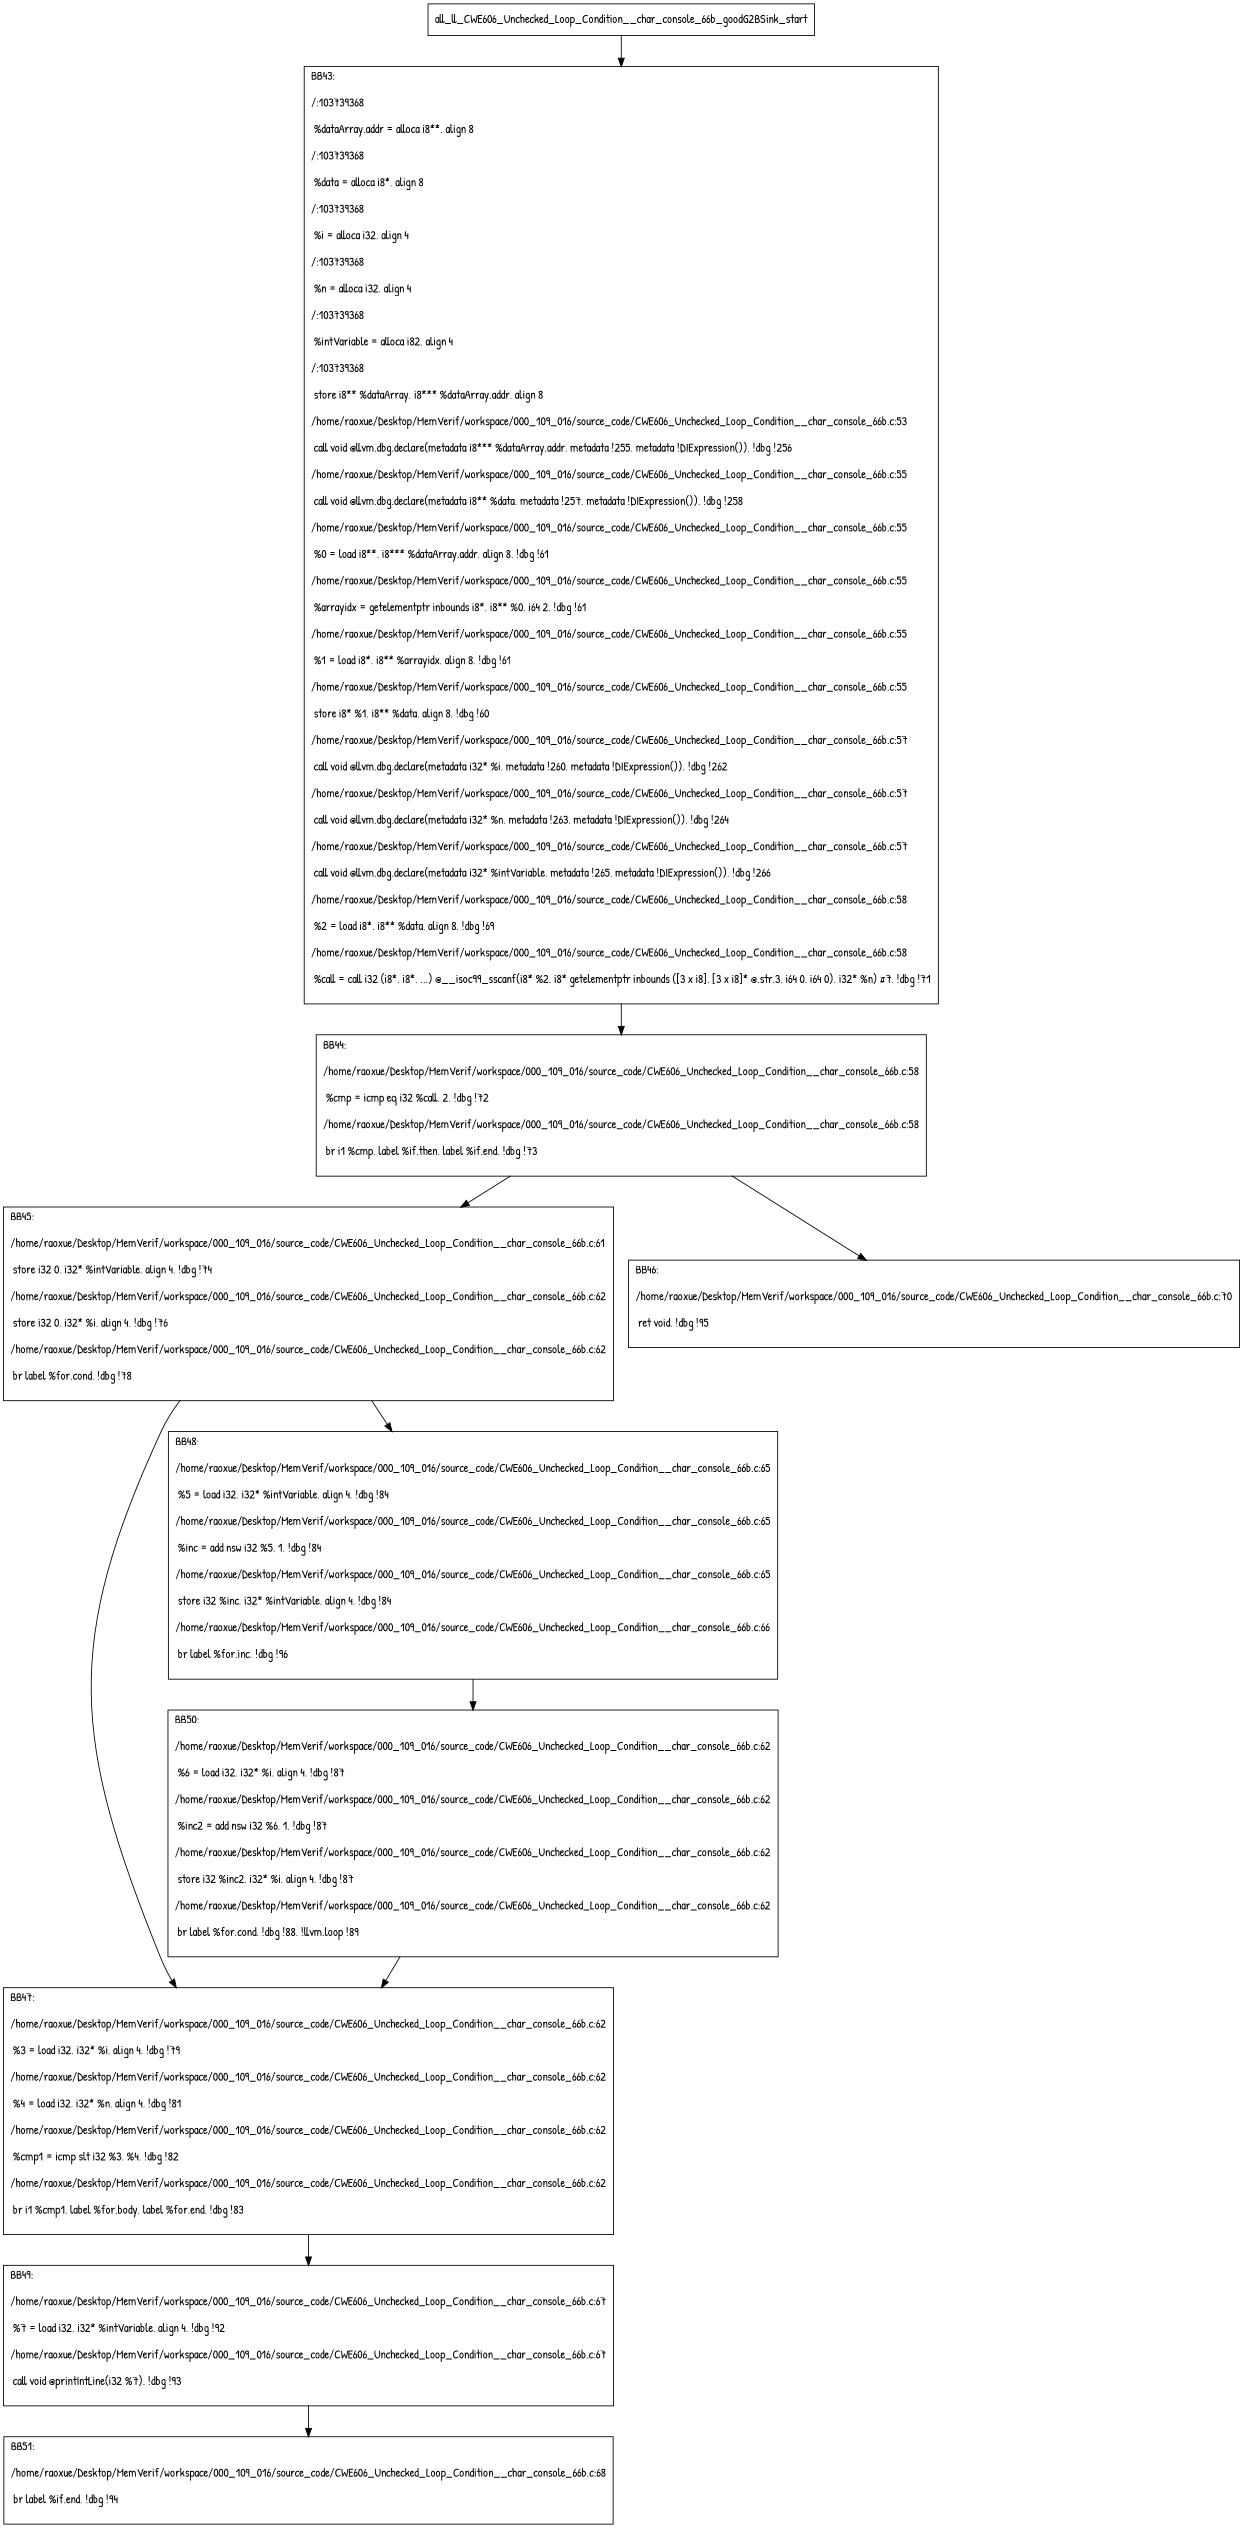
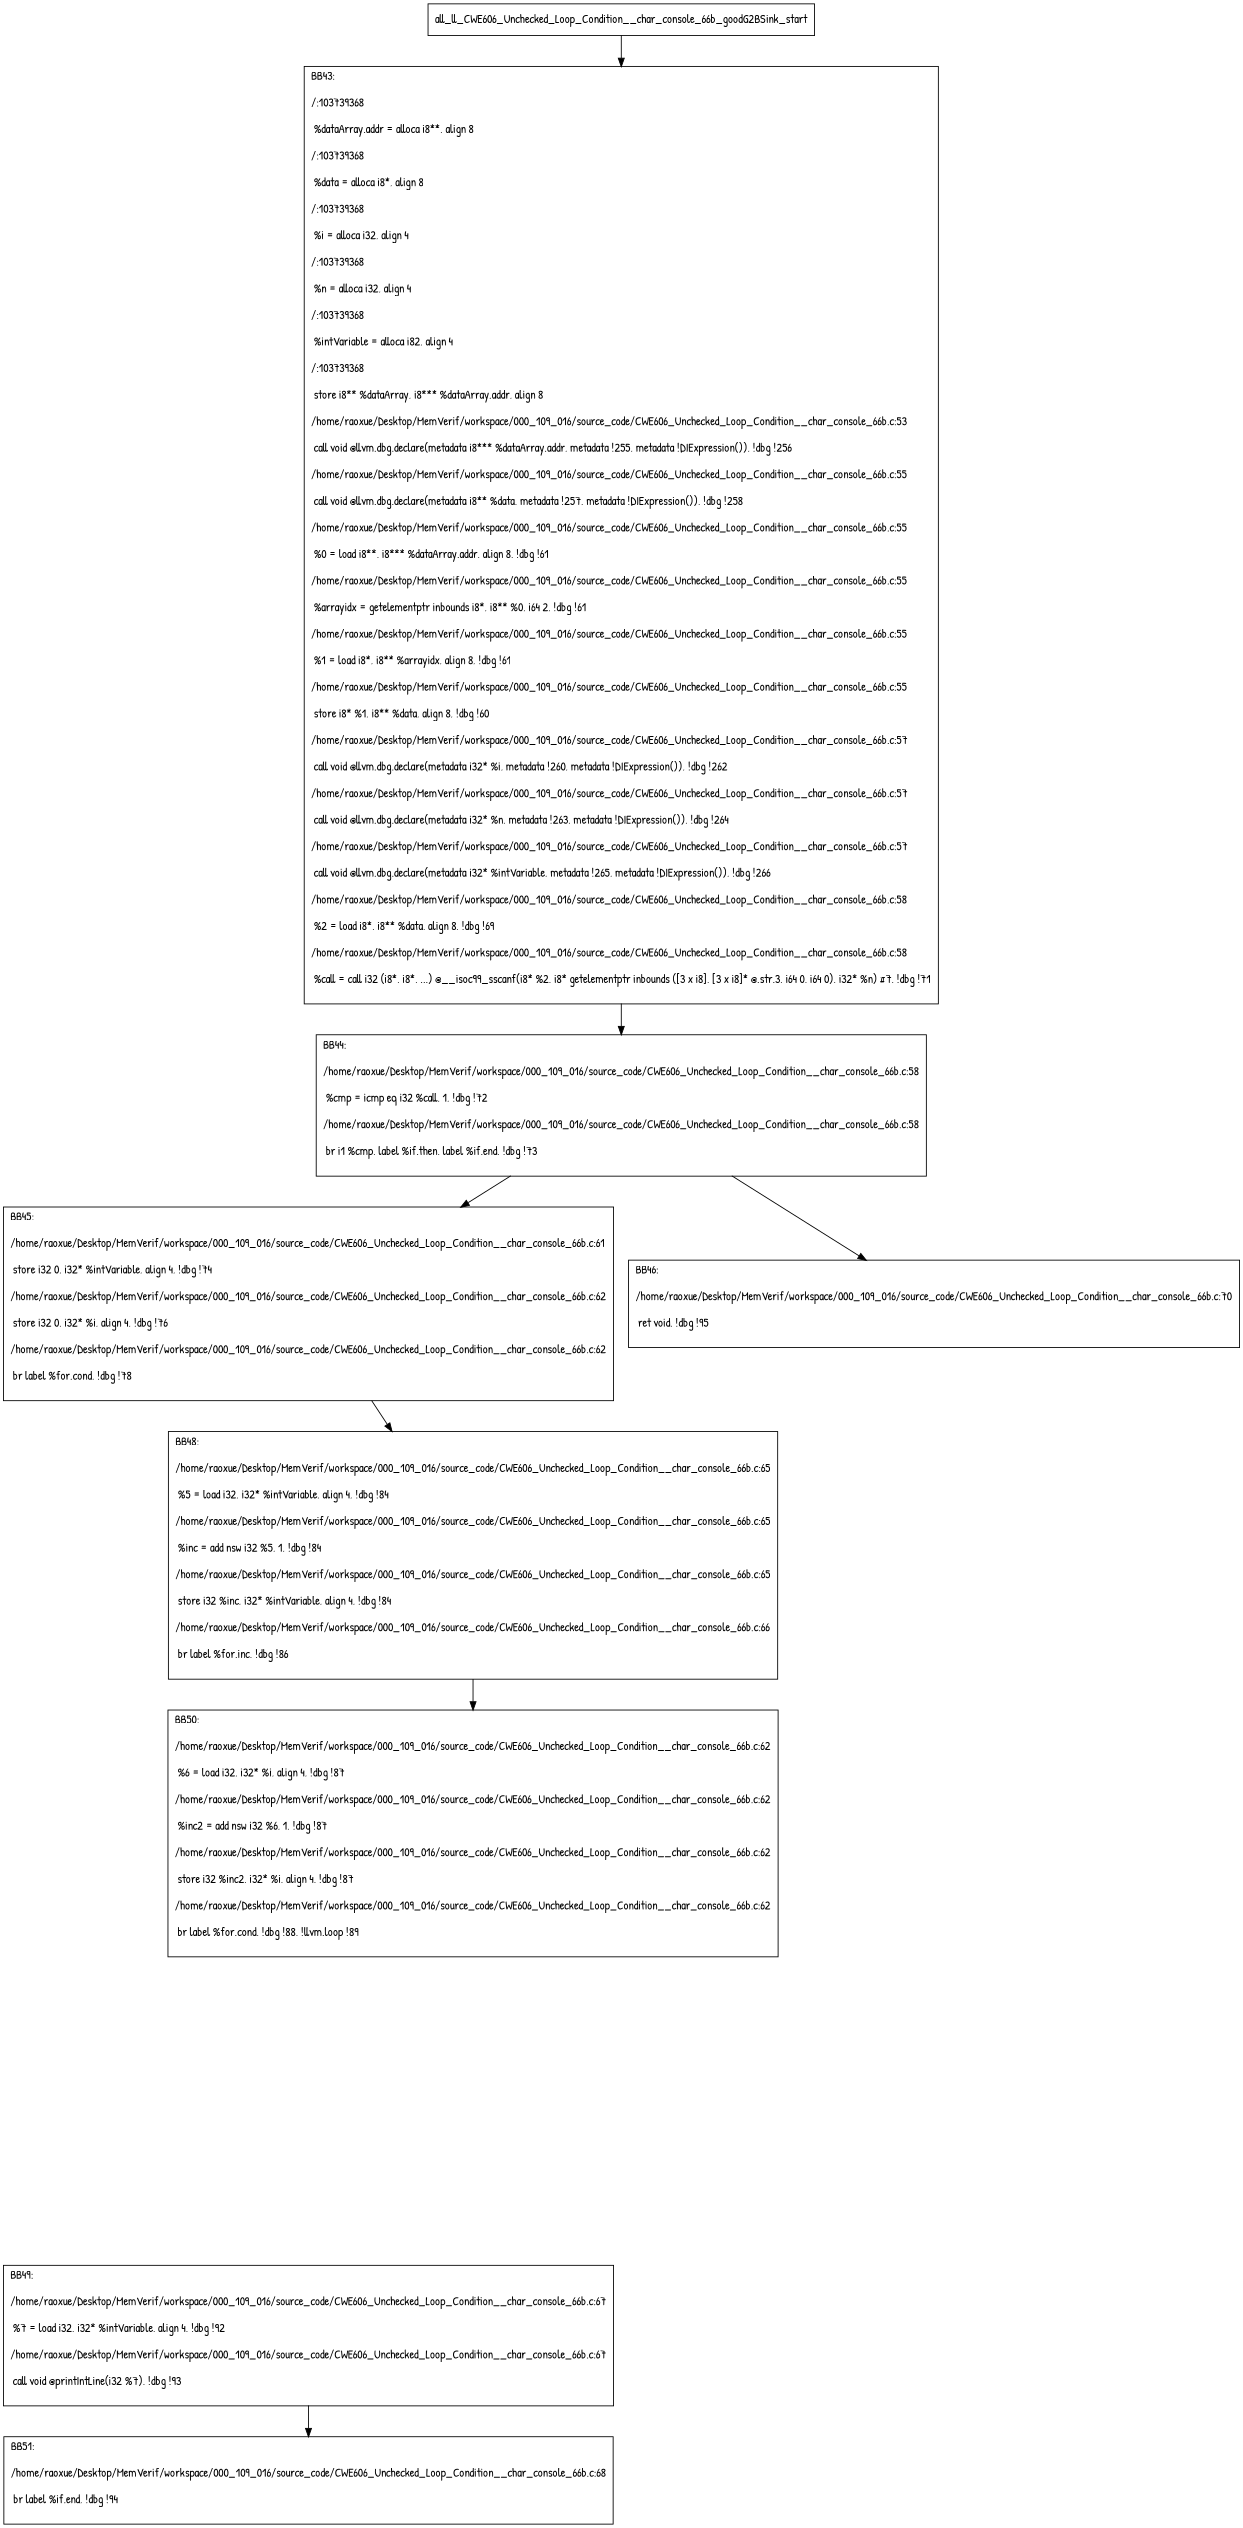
(406, 1098) -> (406, 1098)
(232, 1654) -> (232, 1654)
(308, 2111) -> none
